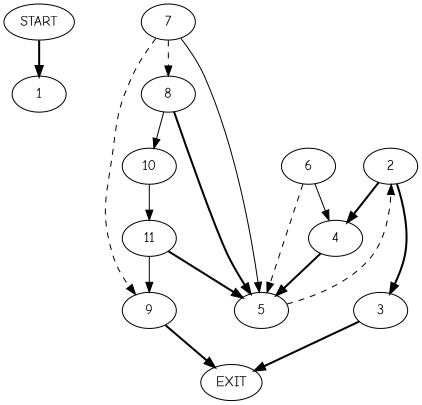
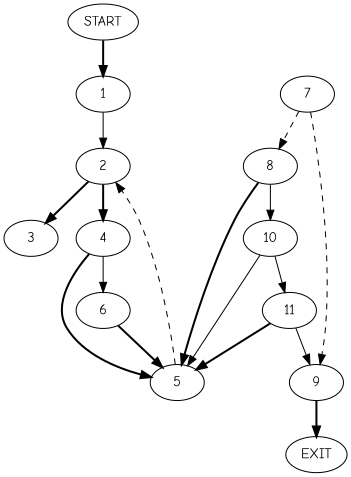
none -> (103, 125)
(232, 156) -> (227, 306)
(320, 197) -> (103, 269)
(287, 233) -> (137, 343)
(312, 344) -> none
